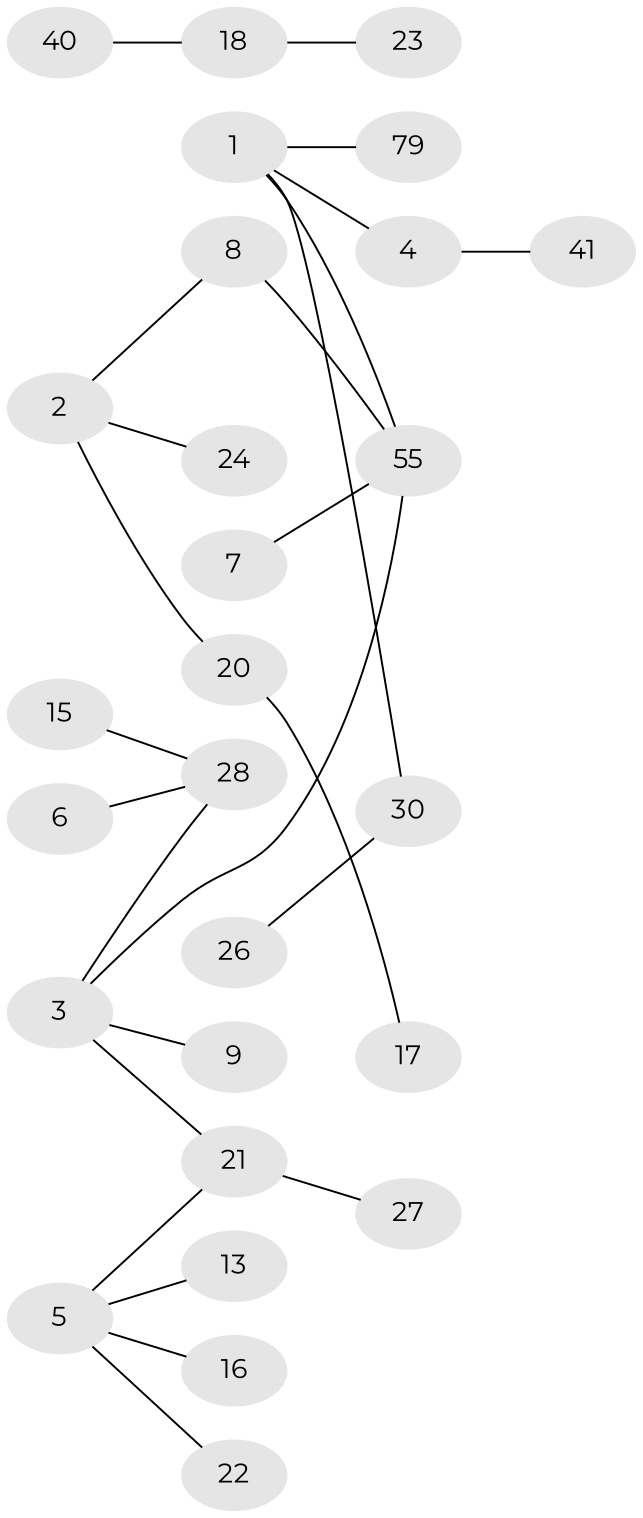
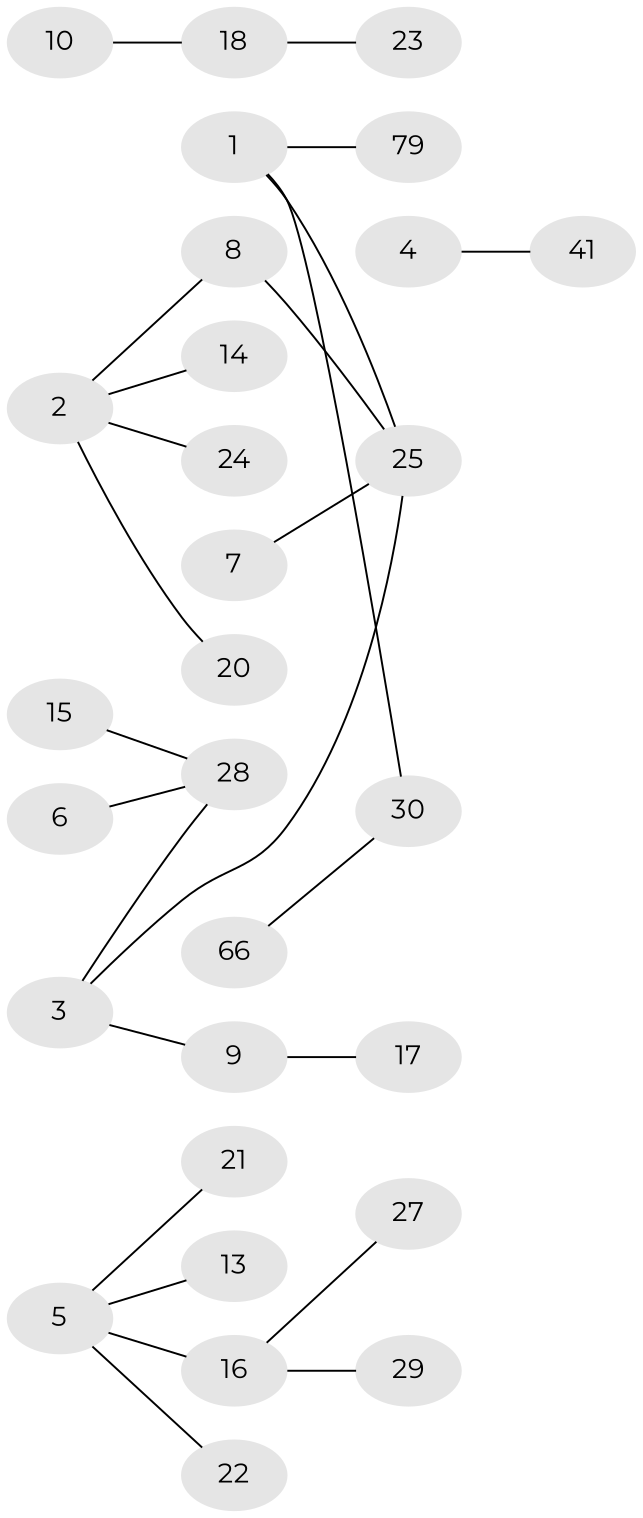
(60, 43) -> (60, 43)
(321, 199) -> none
none -> (234, 356)
(409, 461) -> (409, 461)
(346, 845) -> (322, 1057)
(234, 953) -> (234, 953)
(147, 1087) -> none
(322, 1188) -> (322, 1292)
none -> (409, 1371)
